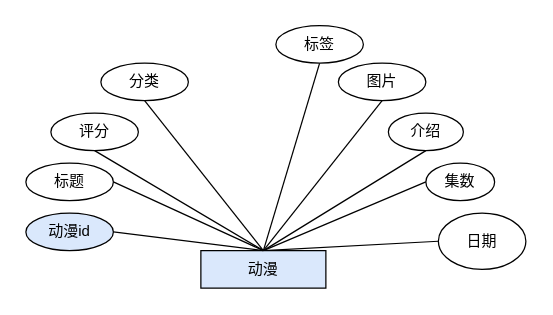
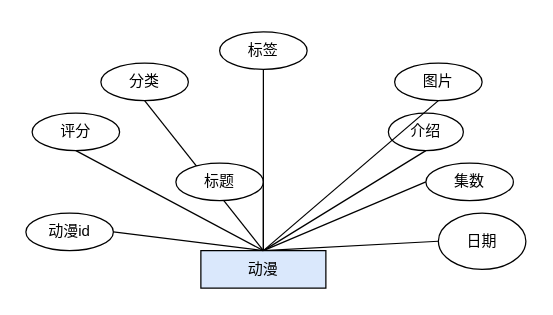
(319, 44) -> (263, 51)
(382, 82) -> (438, 82)
(94, 132) -> (76, 132)
(69, 182) -> (219, 182)
(460, 182) -> (469, 182)
(69, 232) -> (69, 232)
